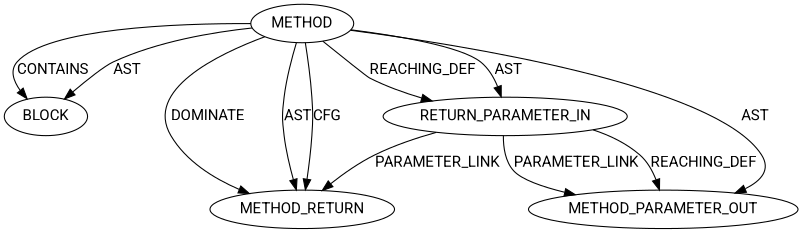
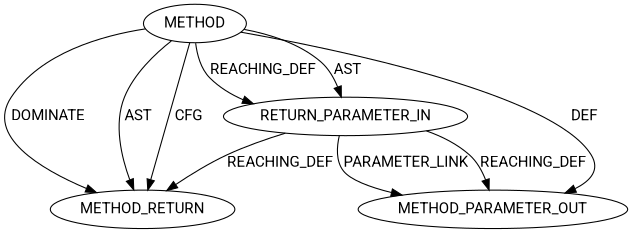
(46, 116) -> none
(755, 116) -> (584, 116)
(438, 163) -> (280, 163)
